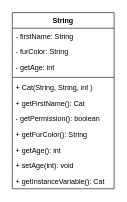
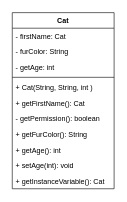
(63, 20) -> (63, 20)
(50, 36) -> (45, 36)
